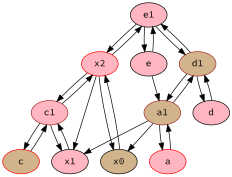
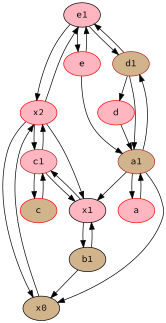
(149, 64) -> (82, 64)
(210, 91) -> (125, 134)
(211, 113) -> (116, 113)
none -> (87, 259)
